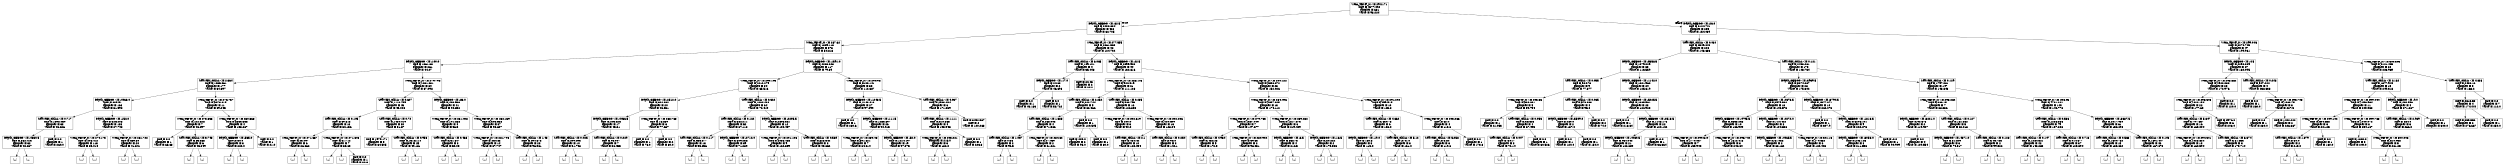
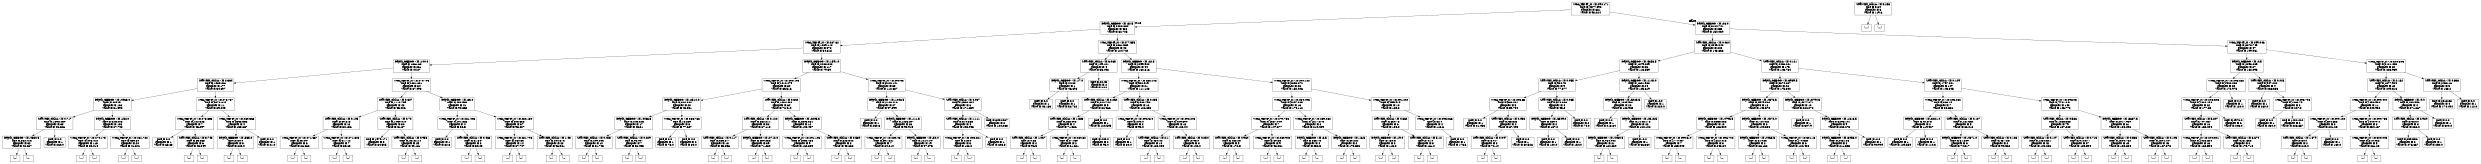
(1052, 85) -> (1067, 85)
none -> (1655, 104)
(2492, 104) -> (2468, 104)
(2465, 113) -> (2409, 133)
(2478, 113) -> (2422, 133)
(974, 123) -> (997, 123)
(2437, 123) -> (2443, 123)
(1092, 132) -> (1129, 133)
(1442, 132) -> none
(267, 142) -> (267, 142)
(940, 142) -> (963, 142)
(1168, 142) -> (1191, 142)
(1249, 142) -> (1273, 142)
(1289, 142) -> (1312, 142)
(1539, 142) -> (1523, 142)
(1917, 142) -> (1900, 142)
none -> (1926, 142)
(2357, 142) -> none
(350, 151) -> (450, 133)
